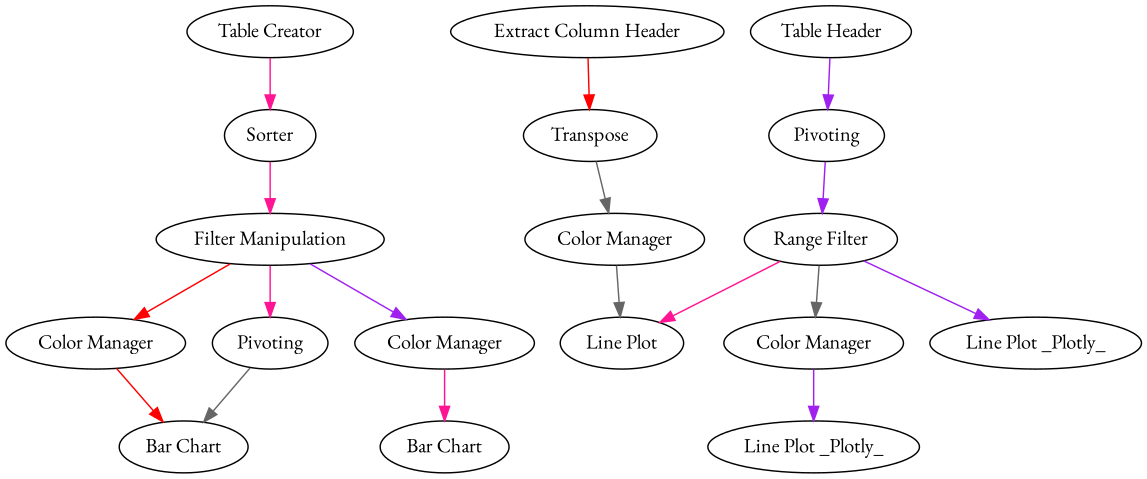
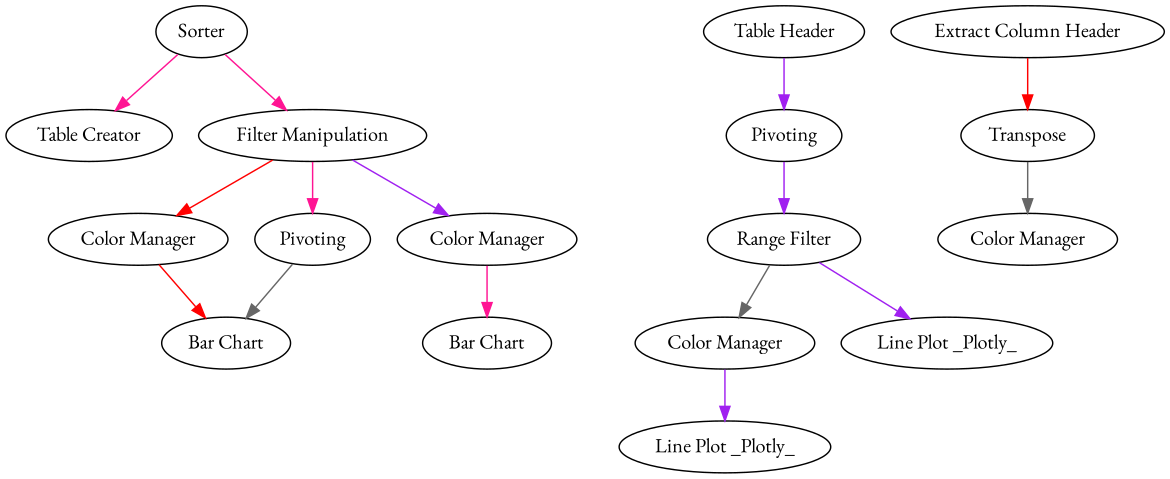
(270, 77) -> (152, 78)
(622, 343) -> none
